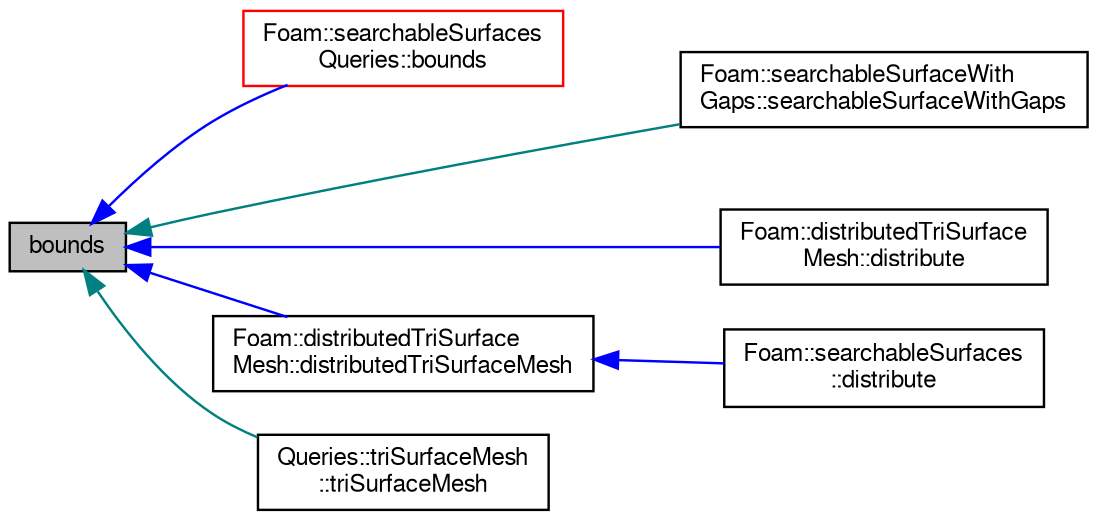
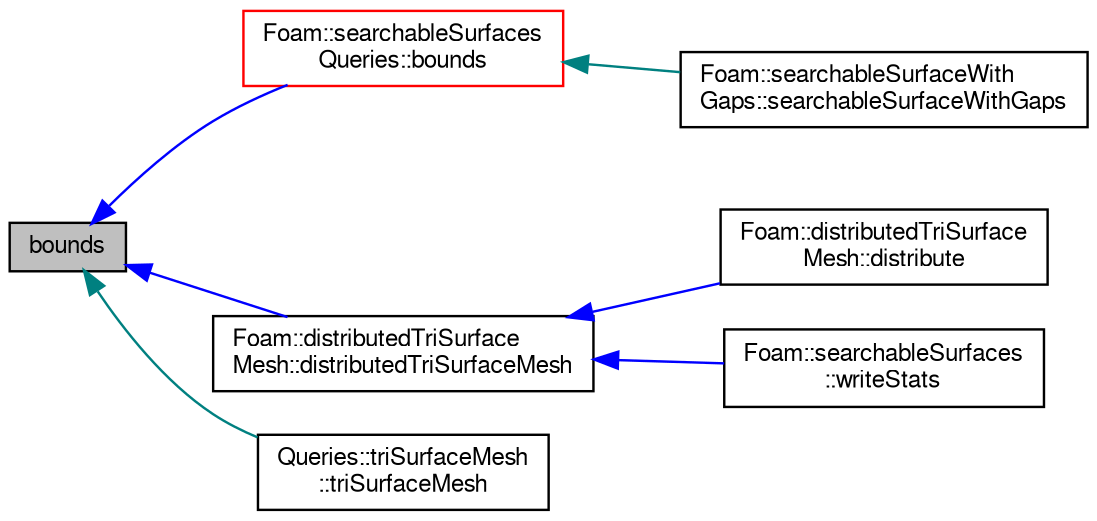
(415, 173) -> (634, 68)
(435, 247) -> (656, 298)
(884, 368) -> (884, 368)
